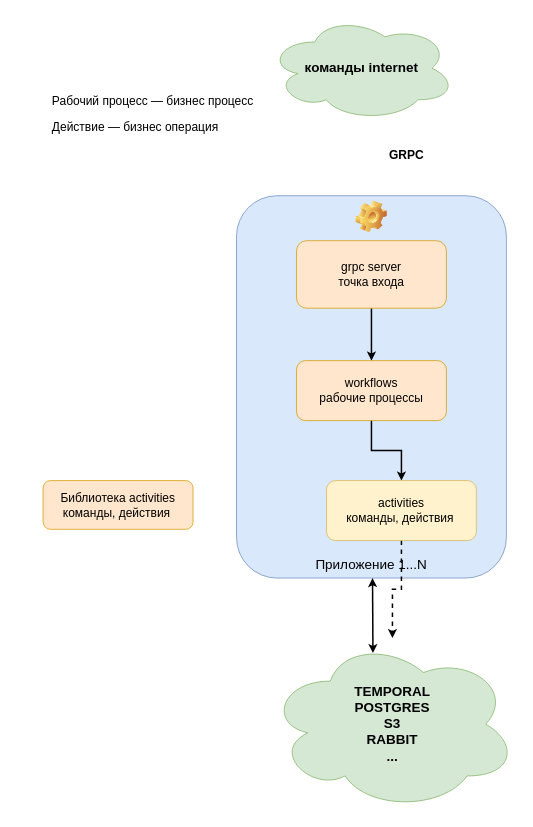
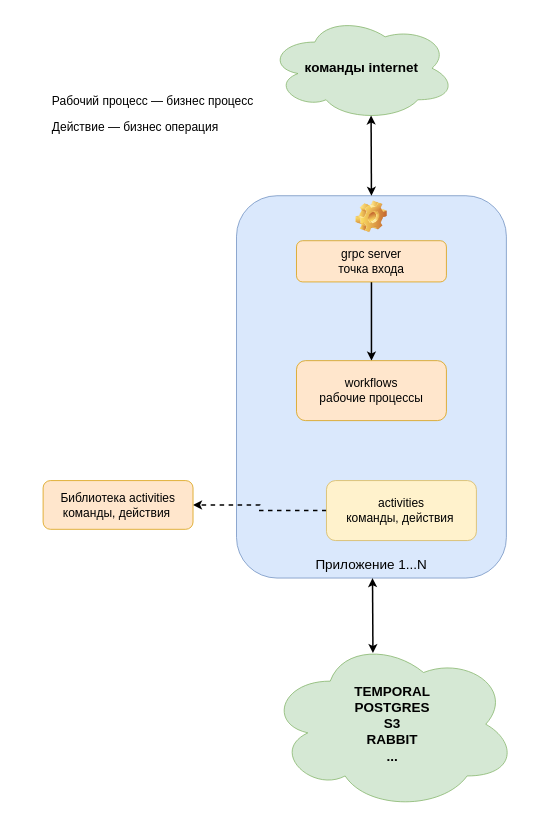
(407, 154) -> none
none -> (371, 156)
(372, 274) -> (372, 261)
(383, 450) -> none
(401, 589) -> (261, 510)
